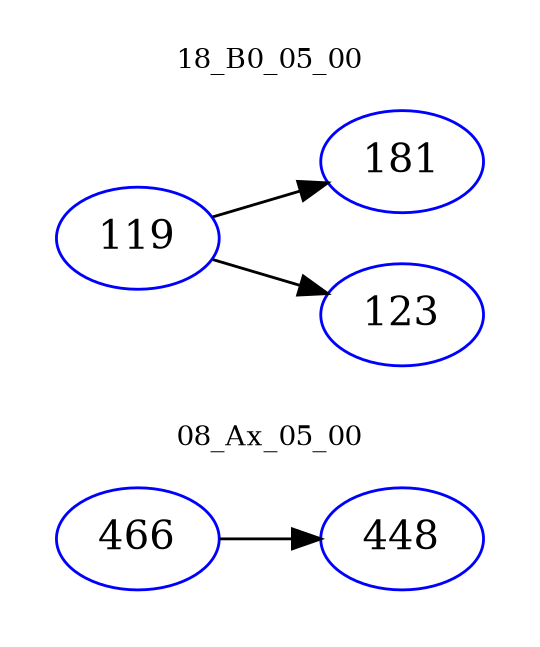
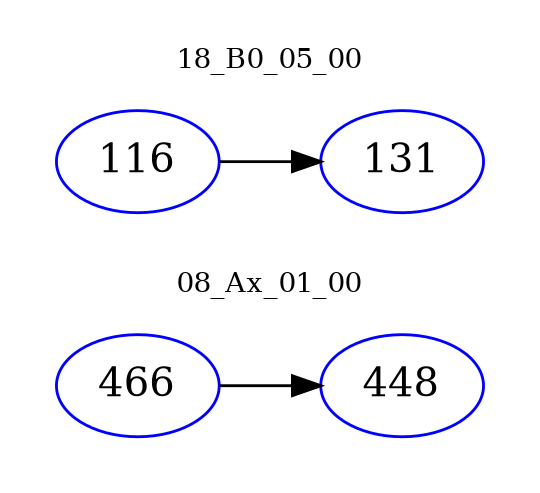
(402, 162) -> (402, 162)
(138, 238) -> (138, 162)
(402, 315) -> none
(270, 438) -> (270, 285)
